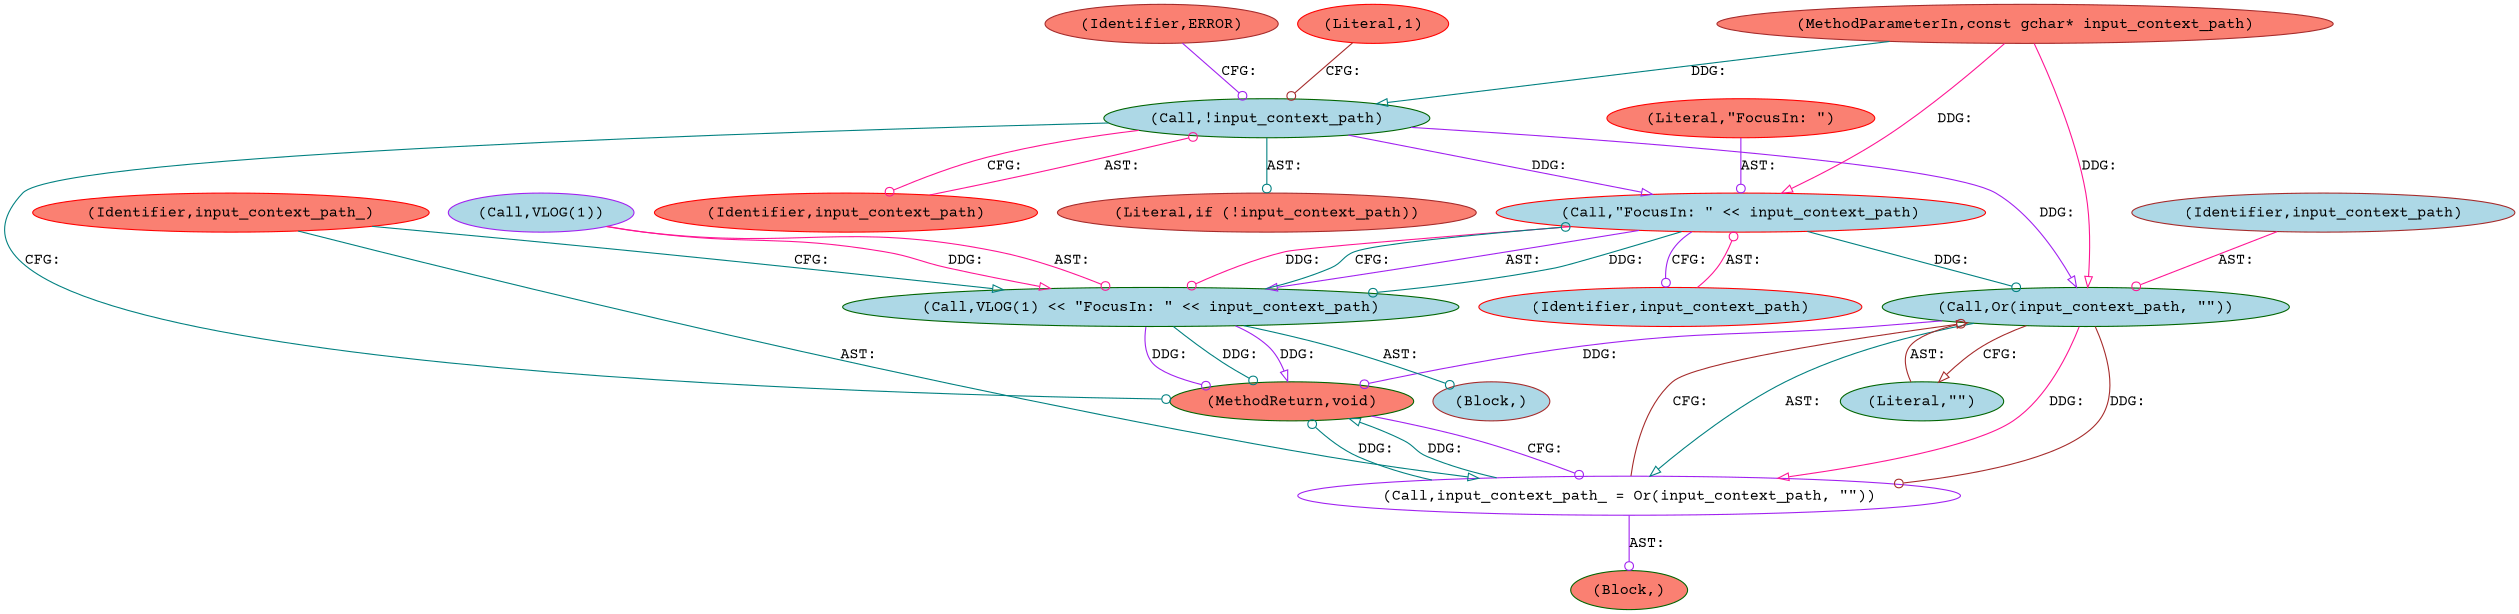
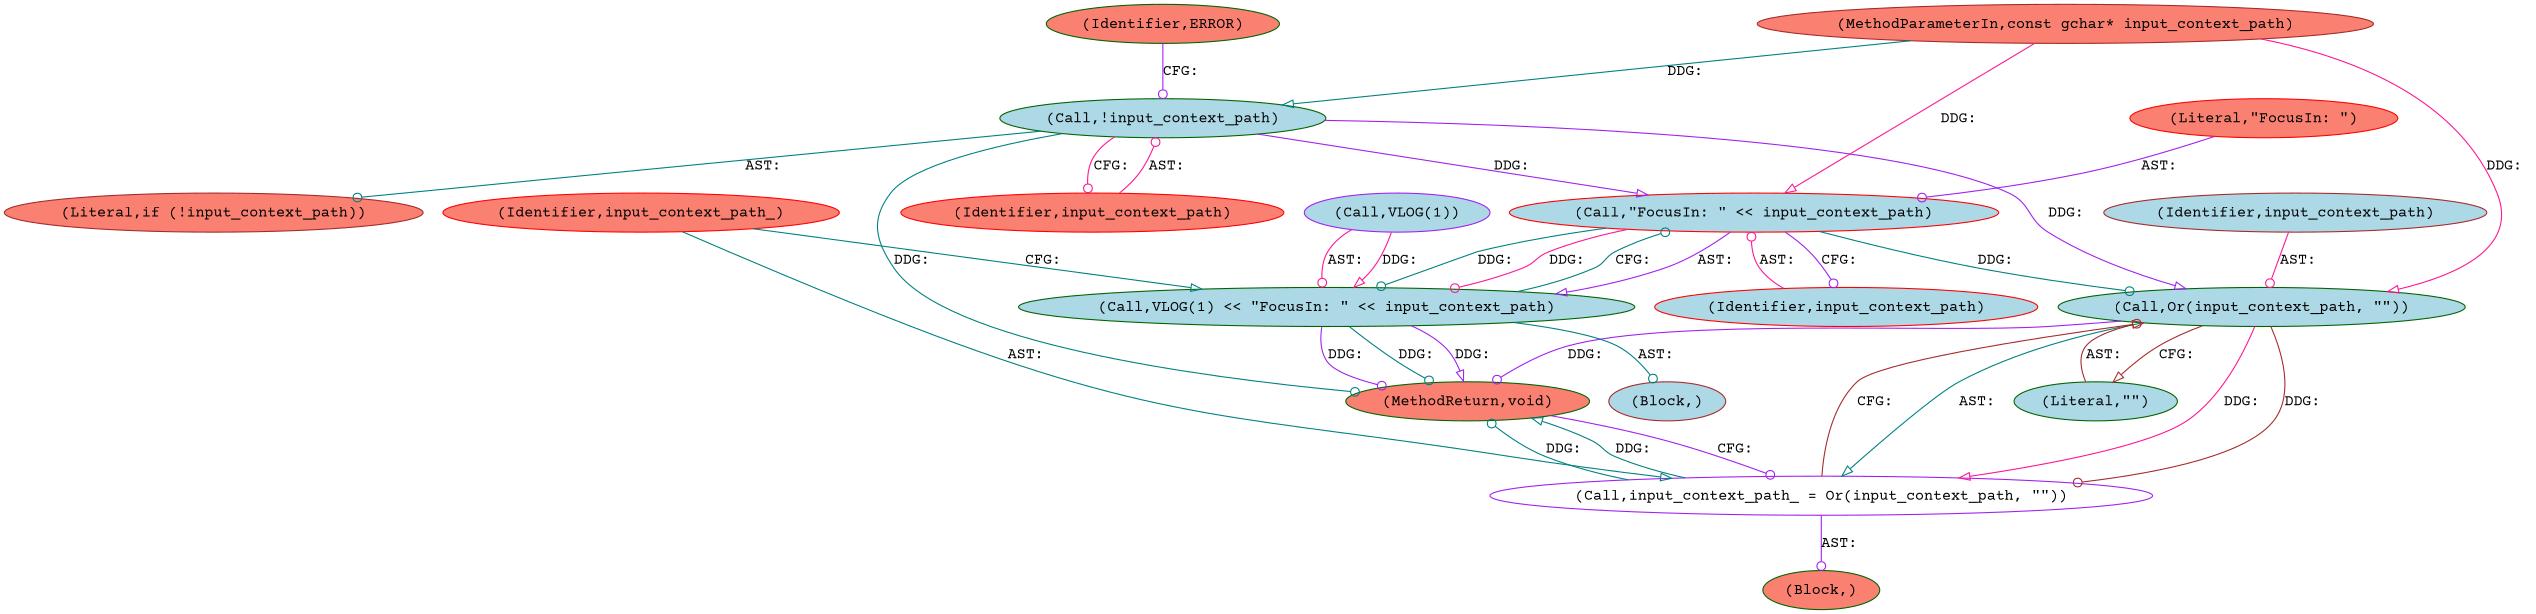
(1162, 24) -> (1163, 24)
(1373, 24) -> none
(48, 260) -> (917, 260)
